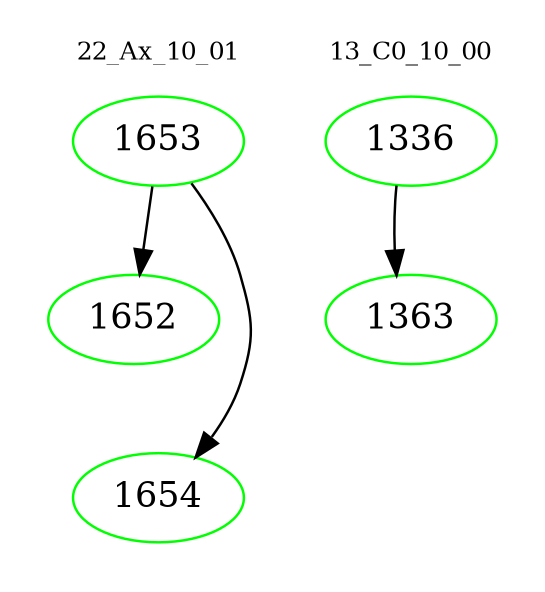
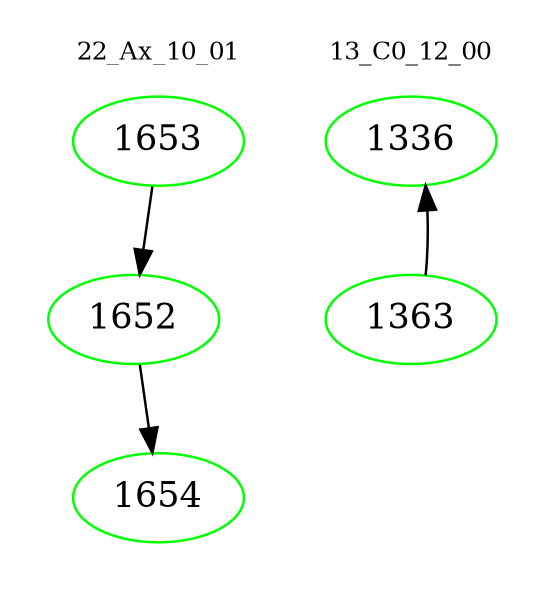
(411, 53) -> (411, 53)
(395, 218) -> (428, 243)
(248, 308) -> (144, 396)
